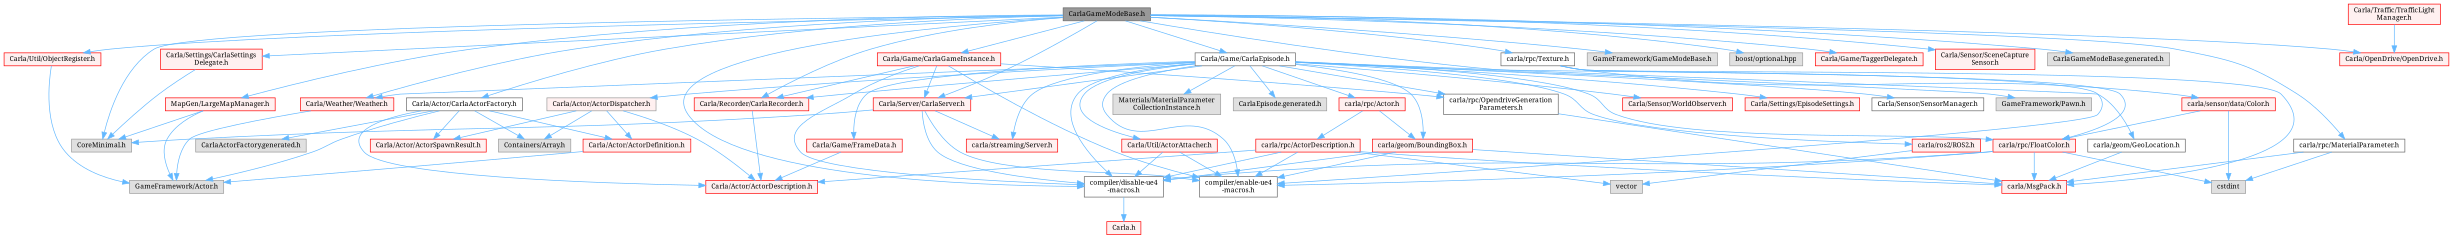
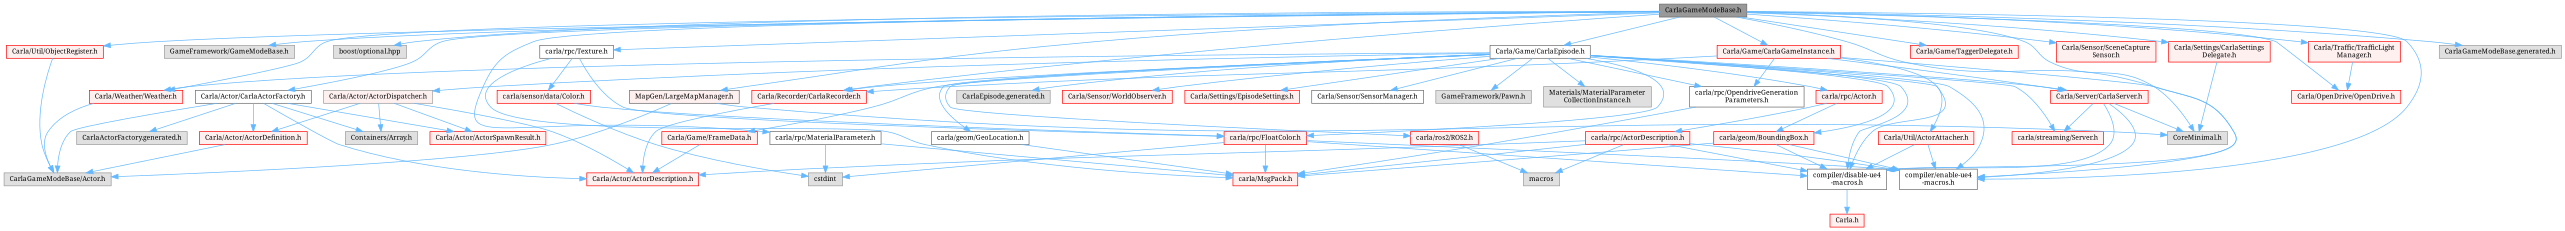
(1026, 60) -> (2024, 21)
(220, 104) -> (684, 97)
(177, 187) -> (58, 179)
(1626, 187) -> (1542, 179)
